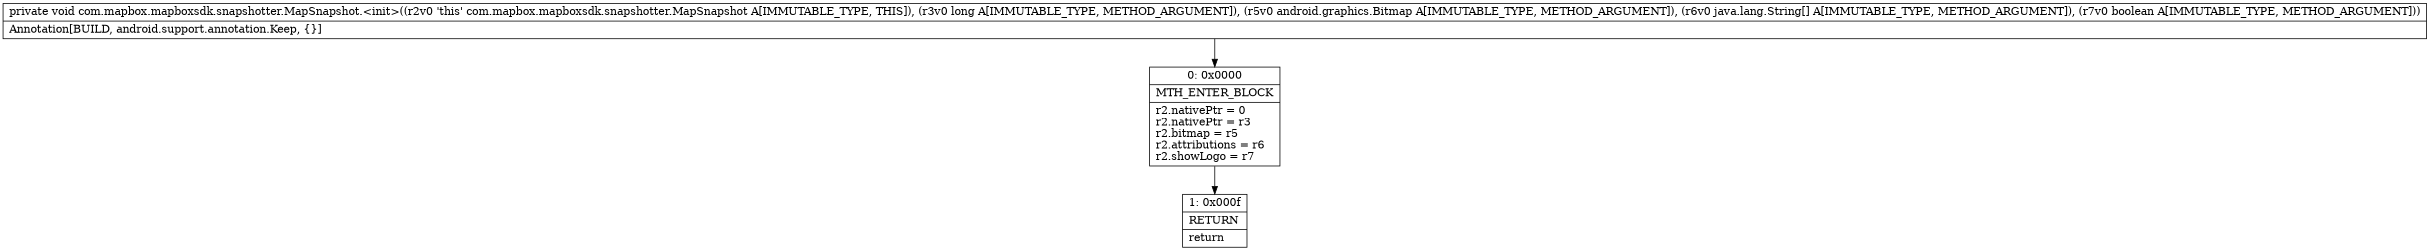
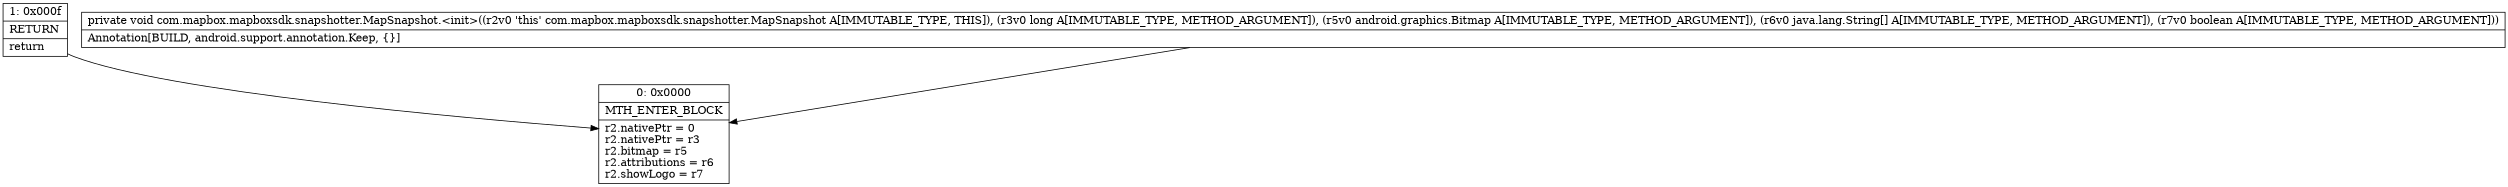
(1215, 176) -> (327, 103)
